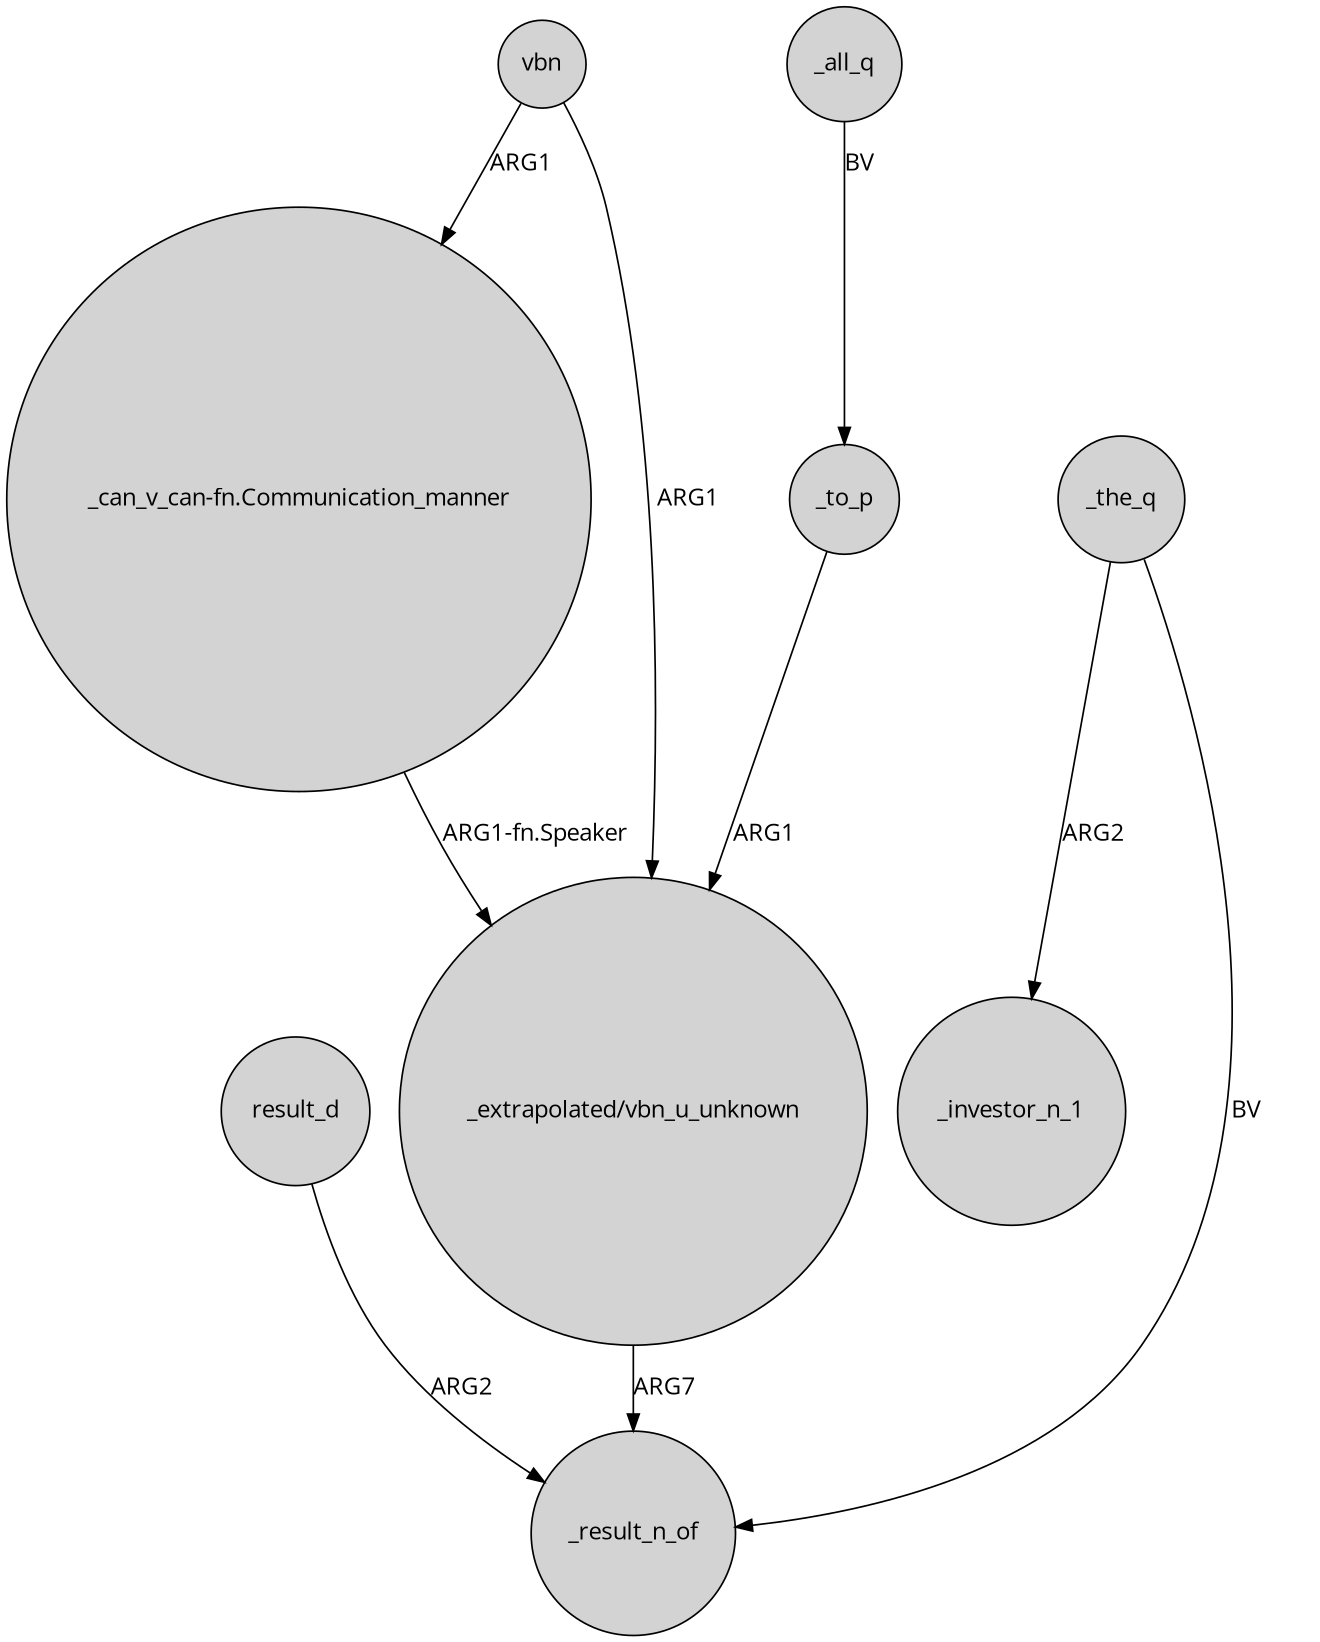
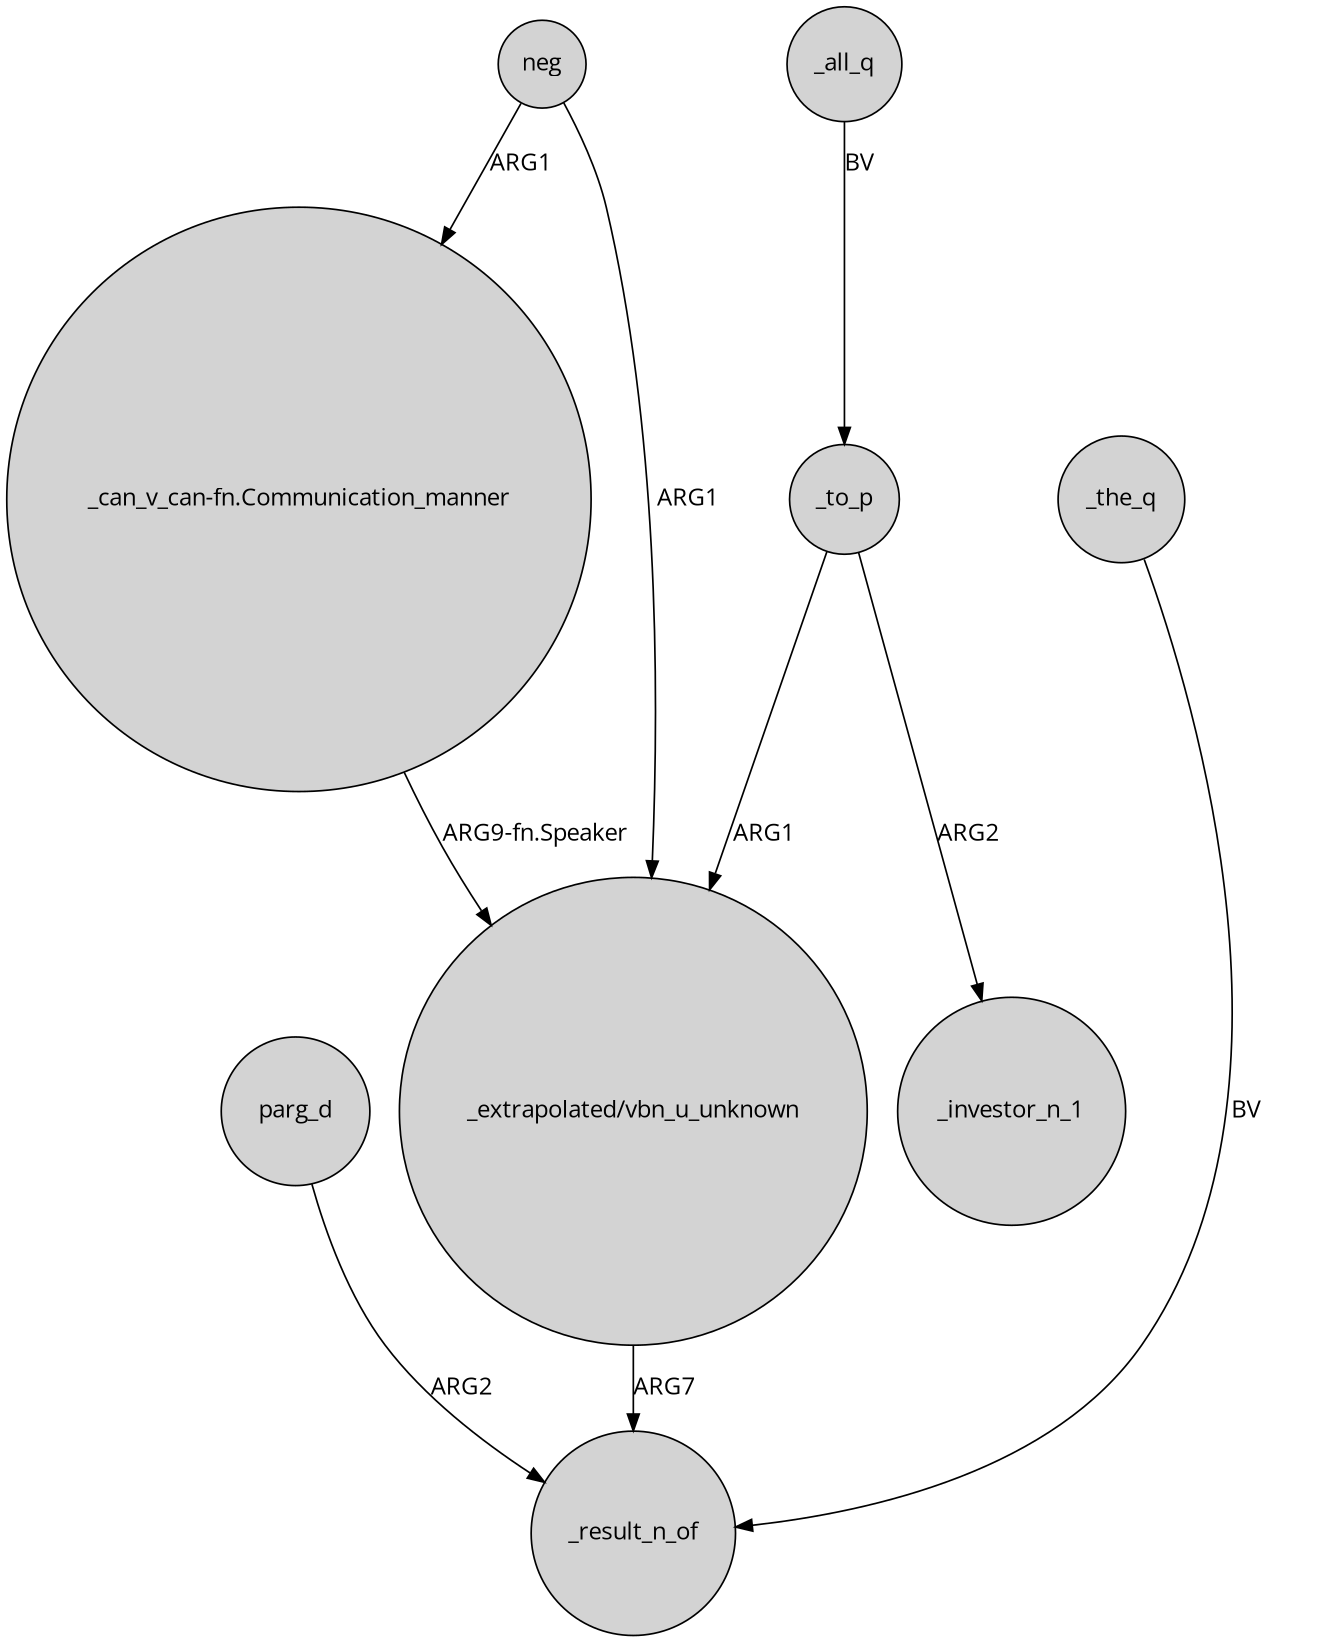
(542, 64) -> (542, 64)
(1073, 772) -> (918, 768)
(535, 834) -> (535, 834)
(296, 1111) -> (296, 1111)
